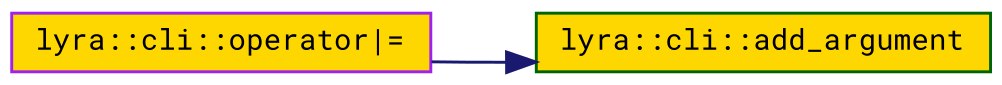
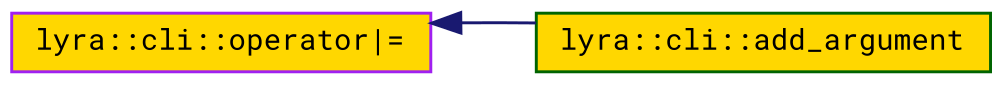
(469, 62) -> (499, 23)
